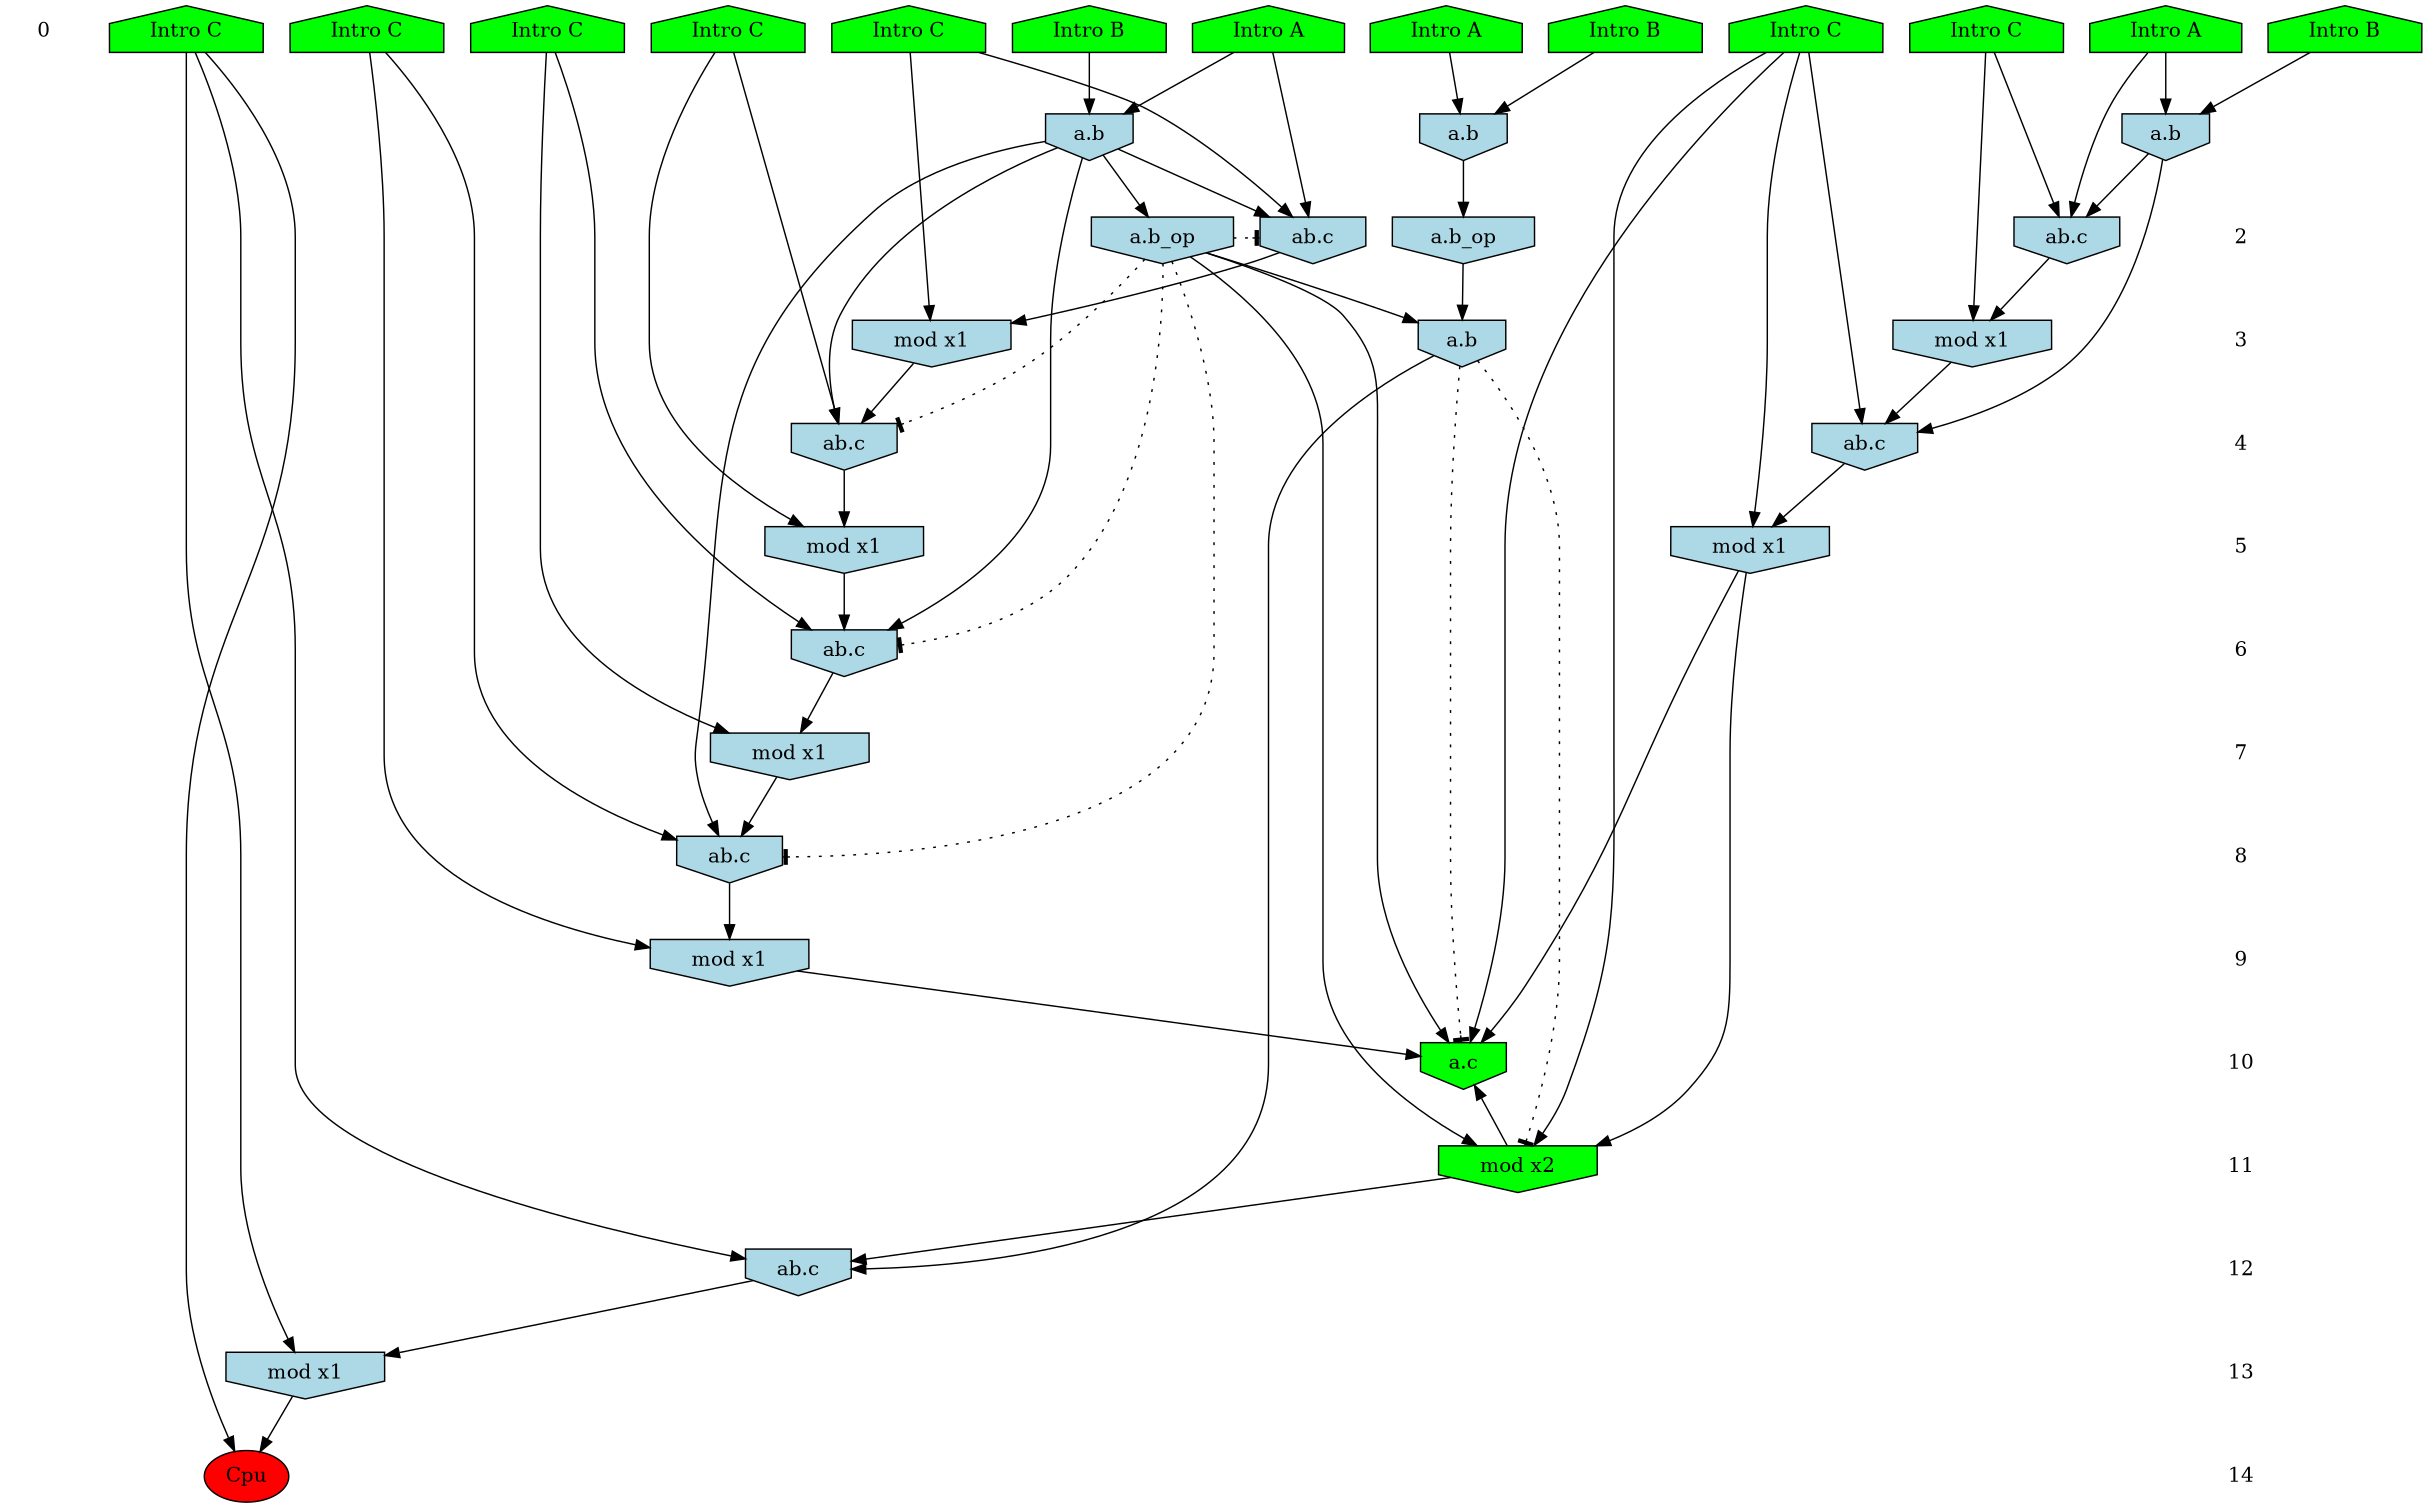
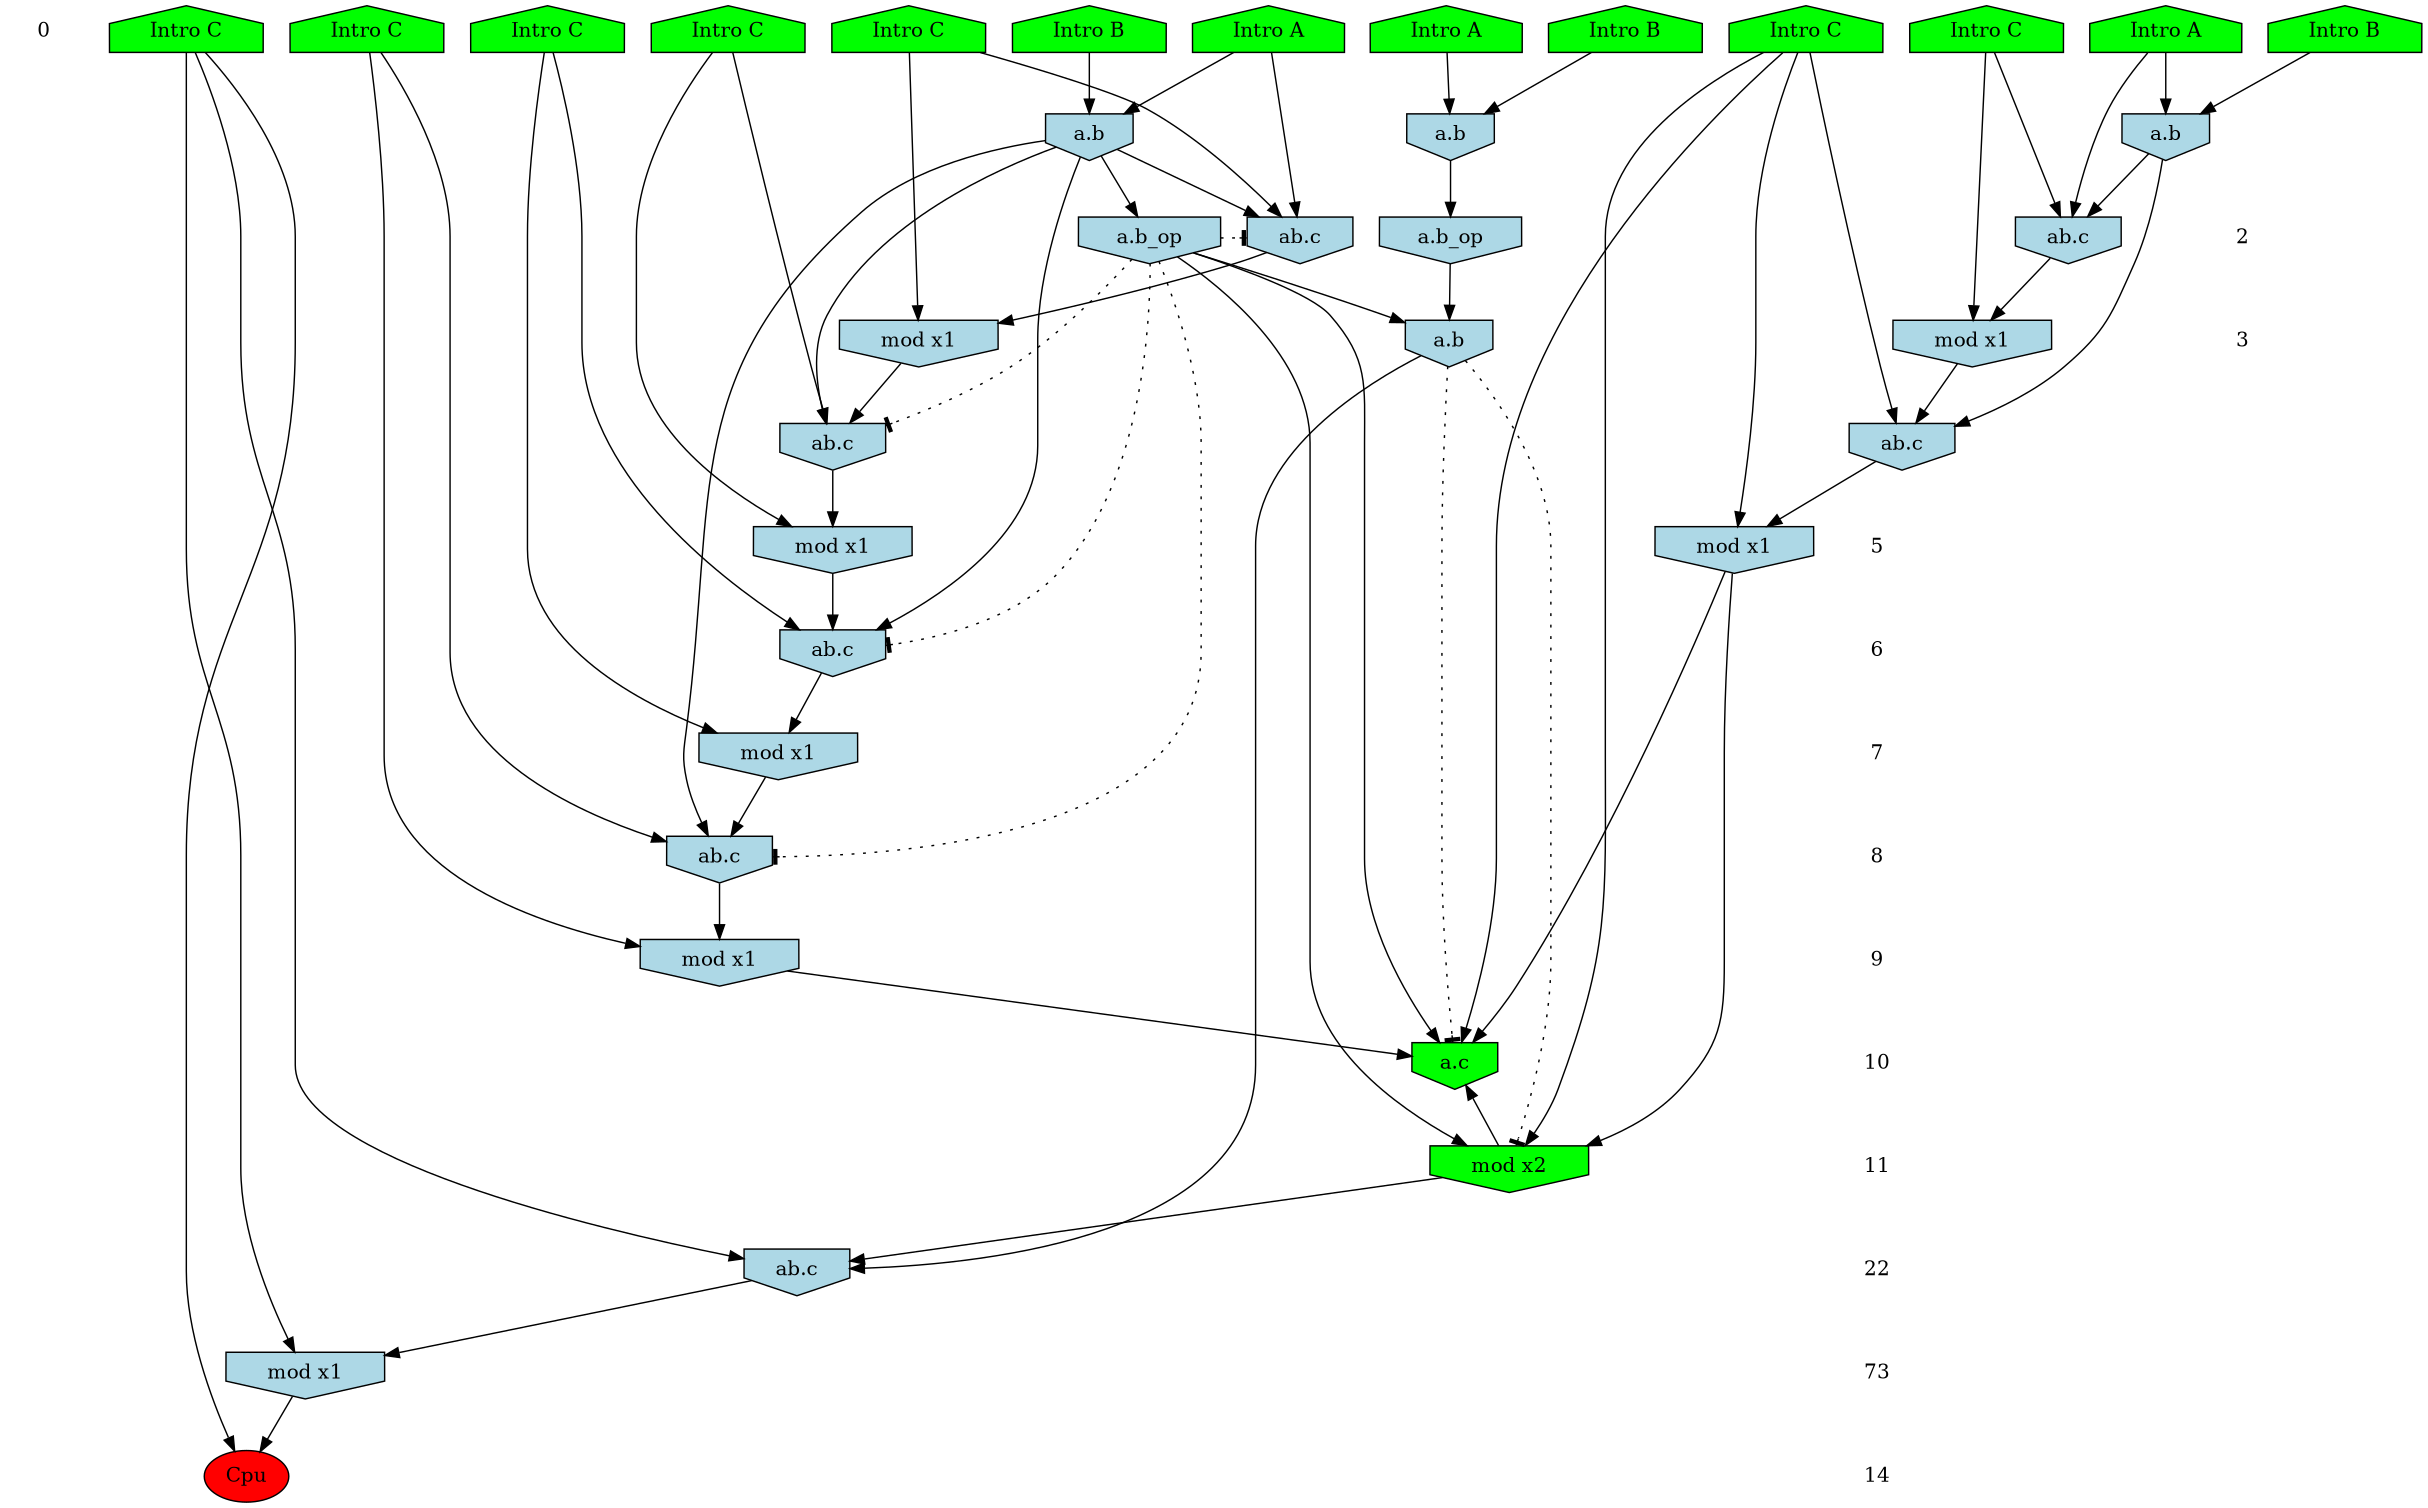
(2242, 444) -> none
(2242, 1270) -> (1878, 1270)
(2242, 1373) -> (1878, 1373)
